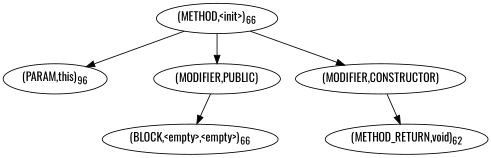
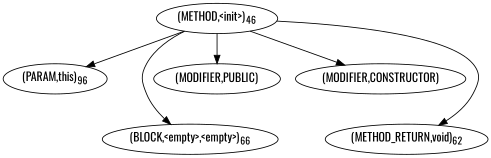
(251, 17) -> (251, 17)
(205, 105) -> (144, 69)
(392, 105) -> (413, 37)
